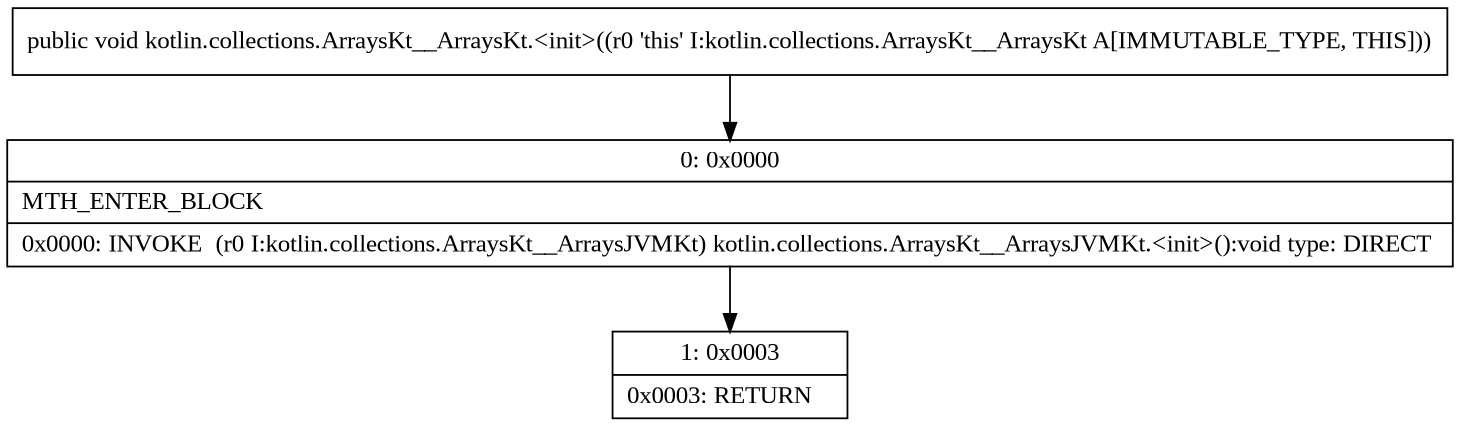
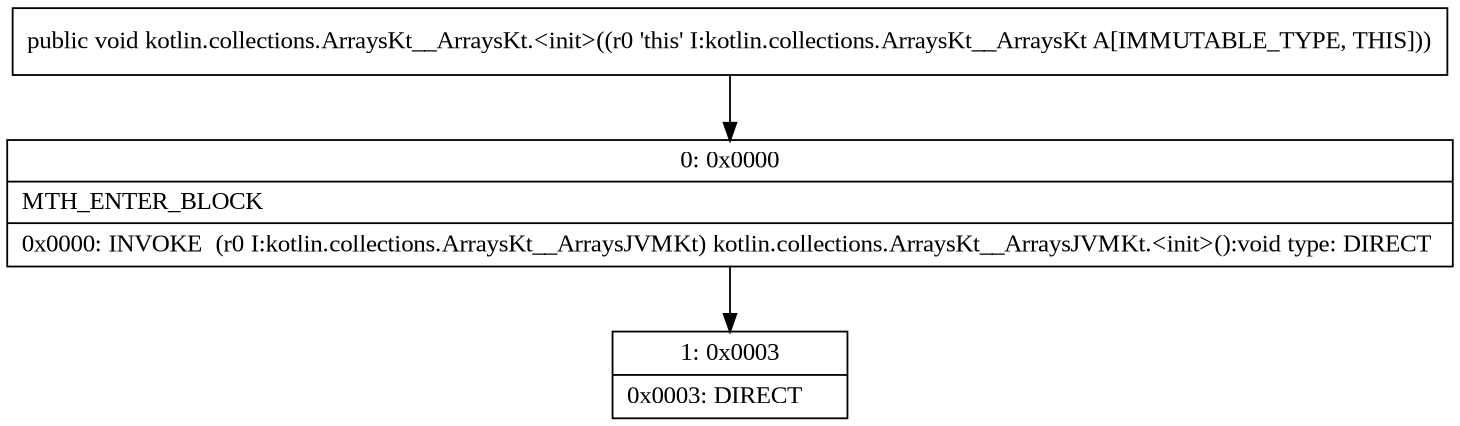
(730, 396) -> (725, 396)
